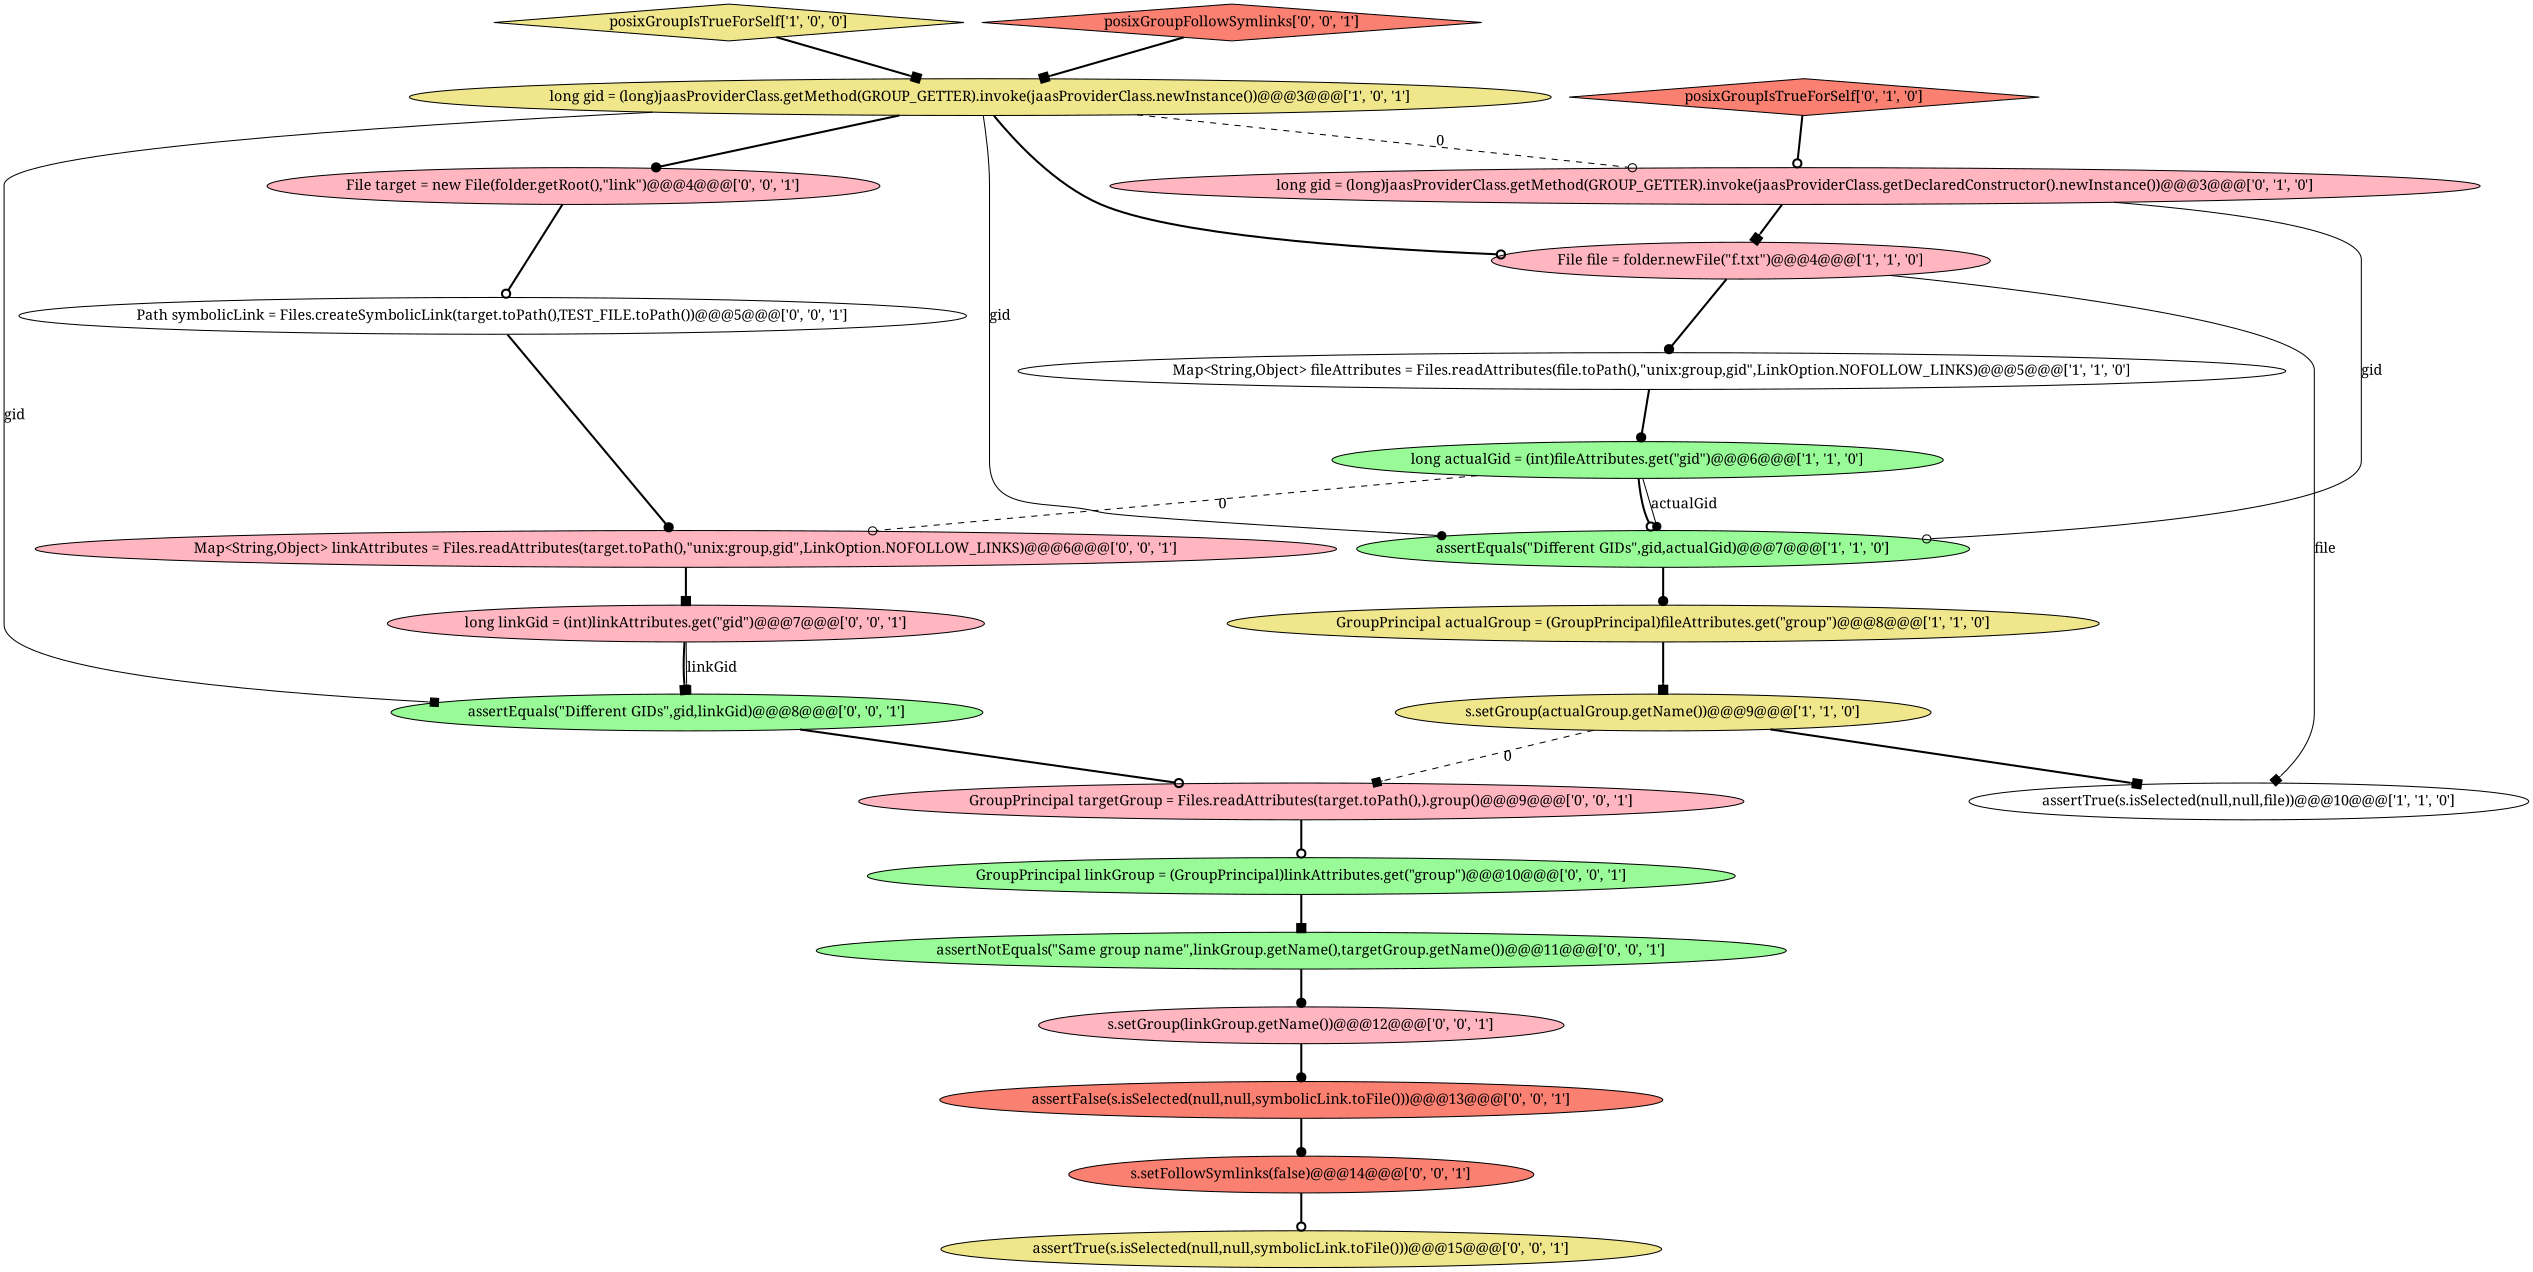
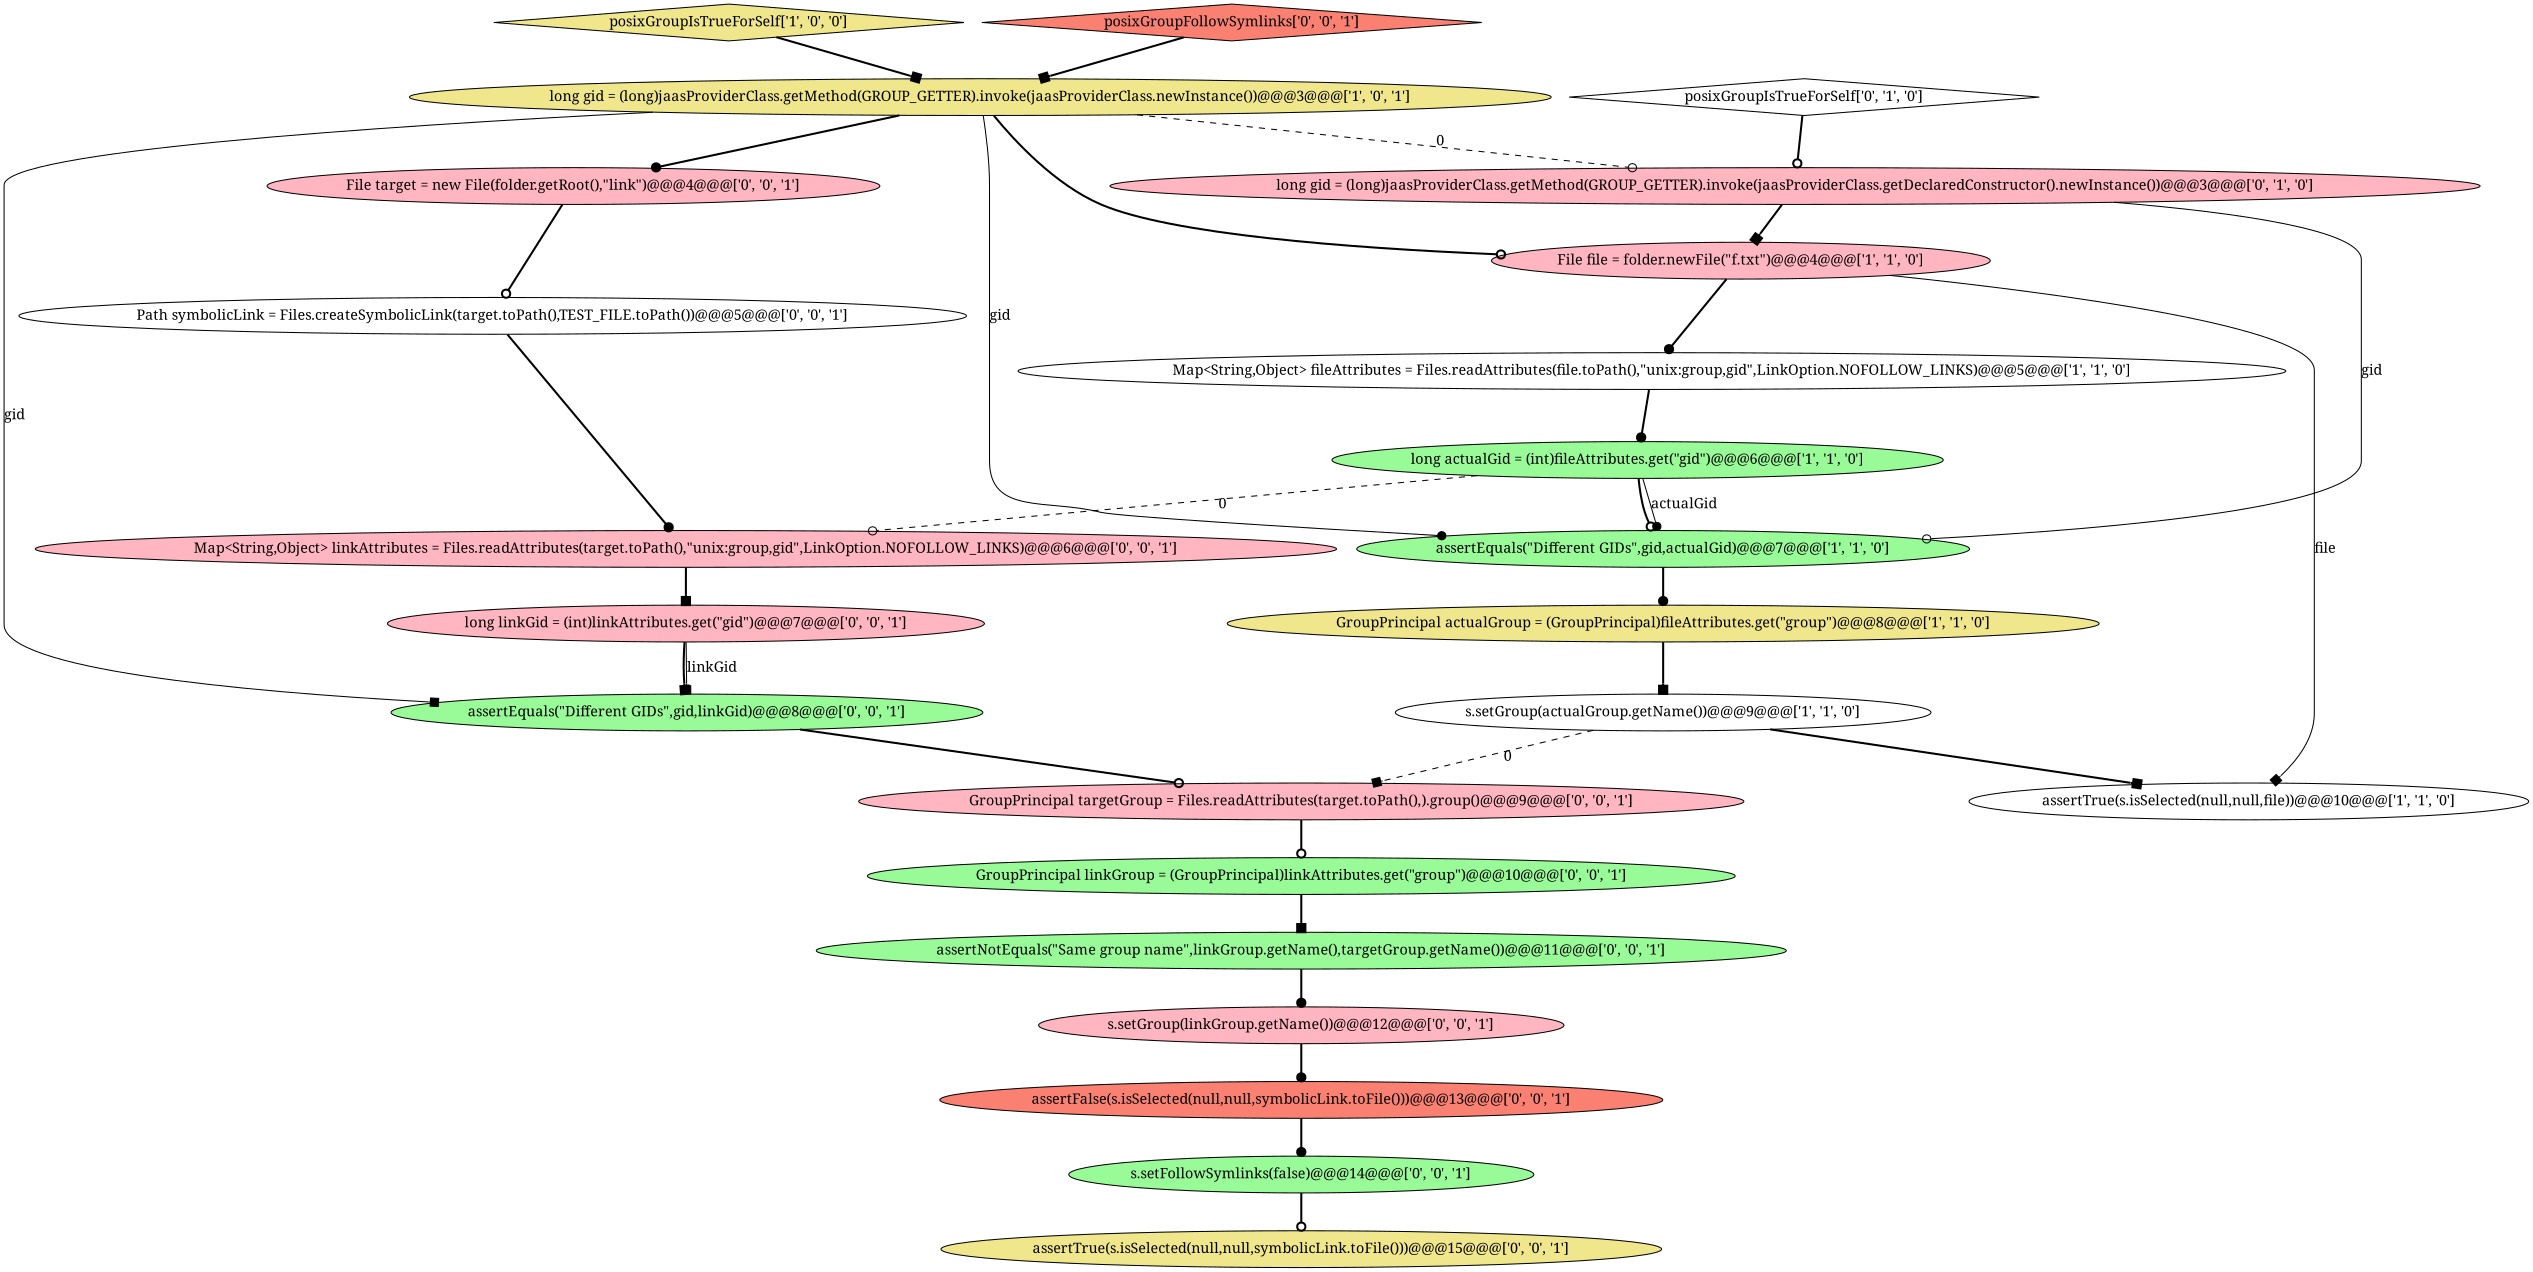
(1804, 97) -> (1804, 97)
(1663, 712) -> (1663, 712)
(1301, 1175) -> (1301, 1175)
